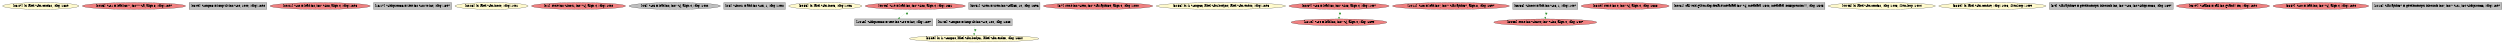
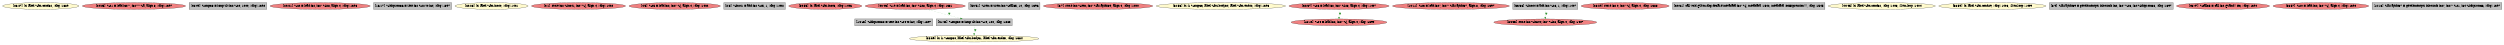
(675, 6) -> (675, 6)
(825, 6) -> (825, 6)
(905, 14) -> (944, 14)
